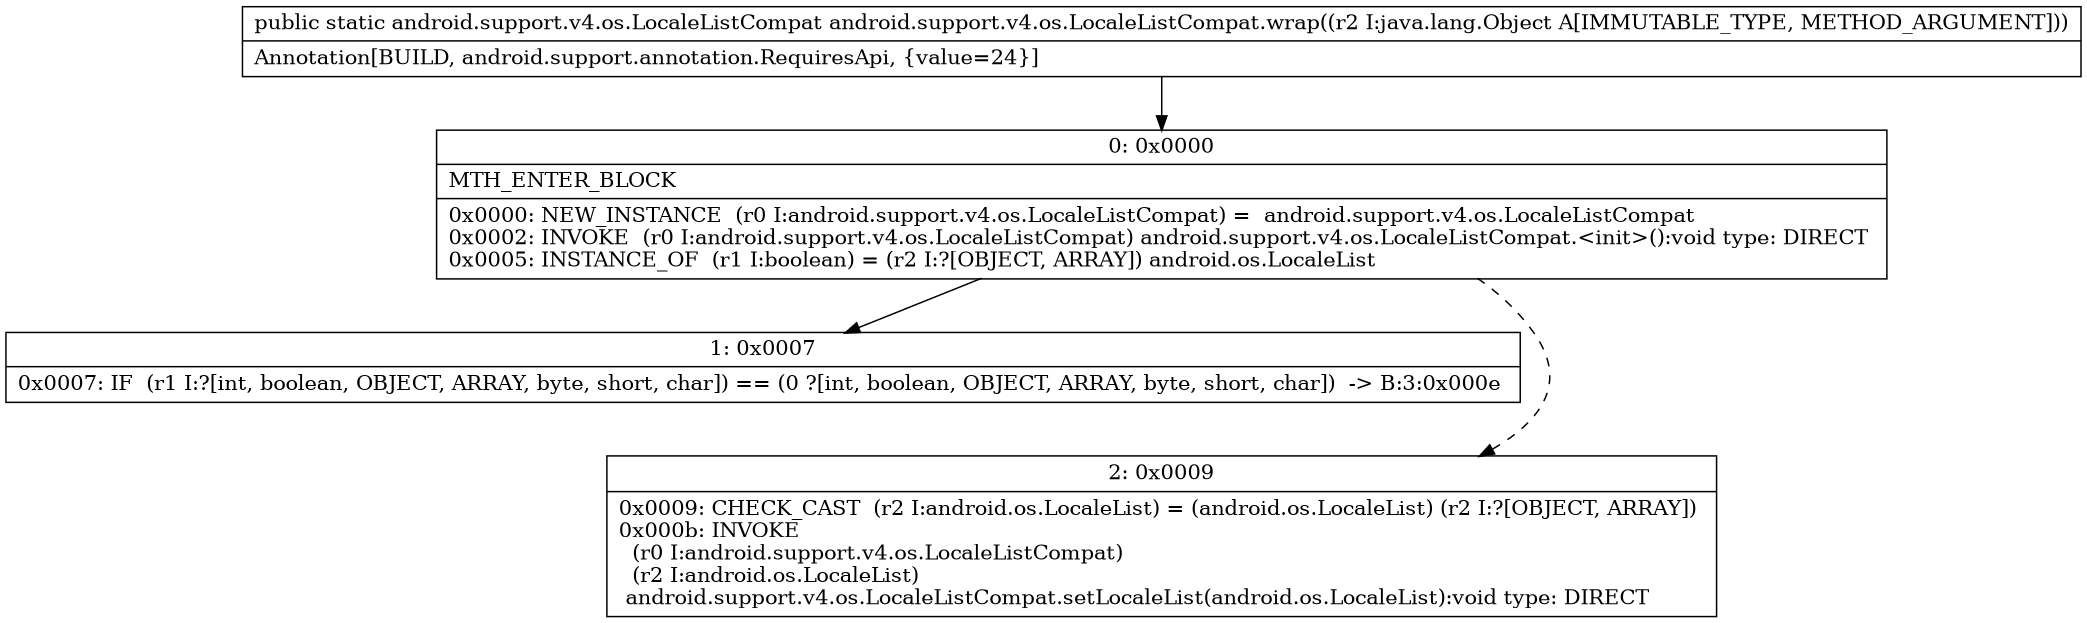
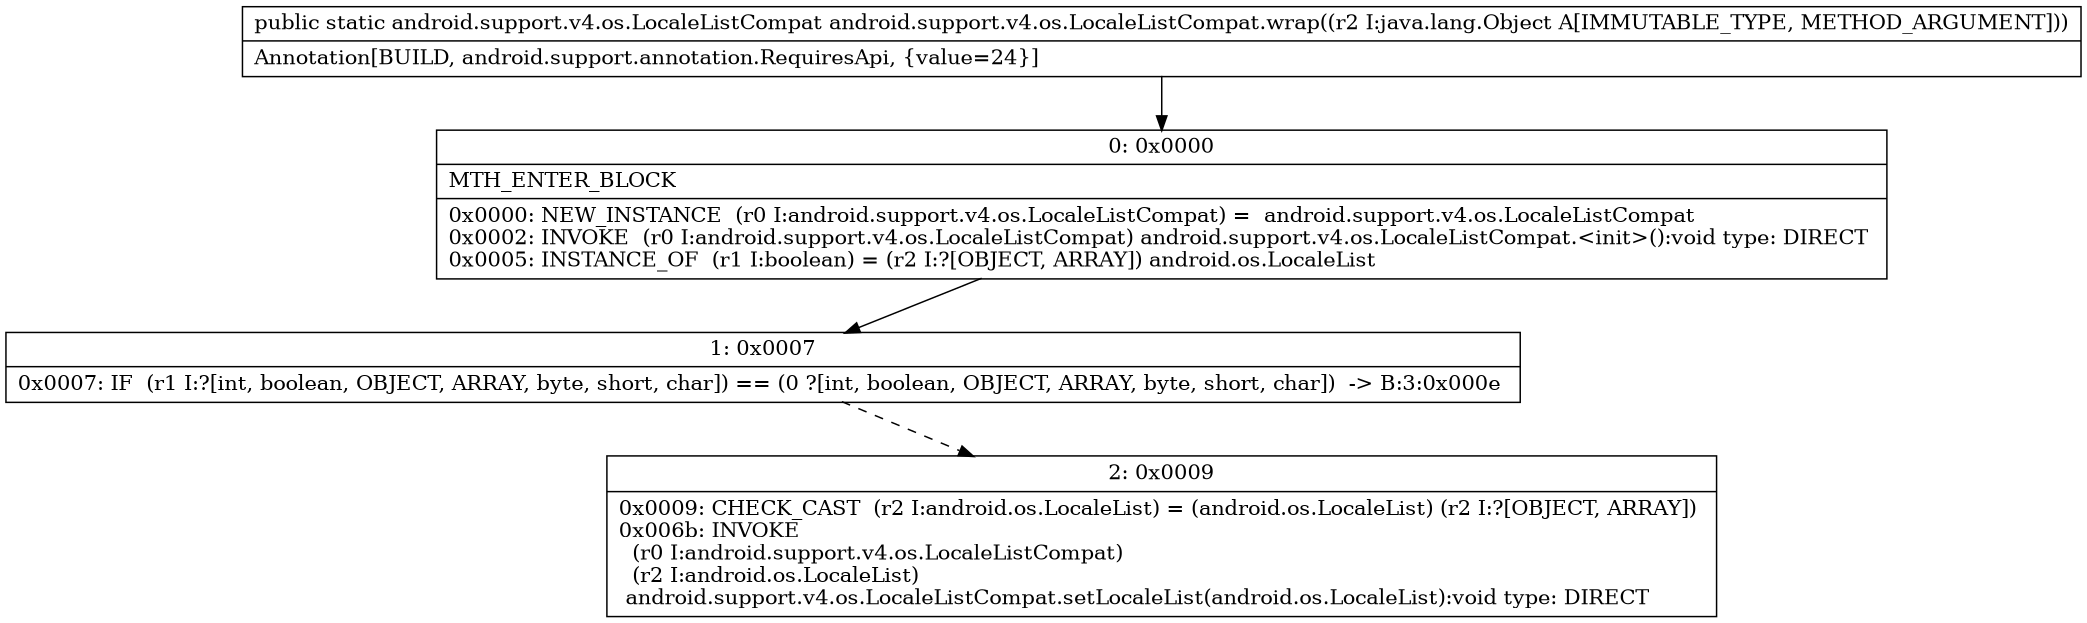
(1548, 362) -> (901, 426)
(716, 531) -> (716, 531)
